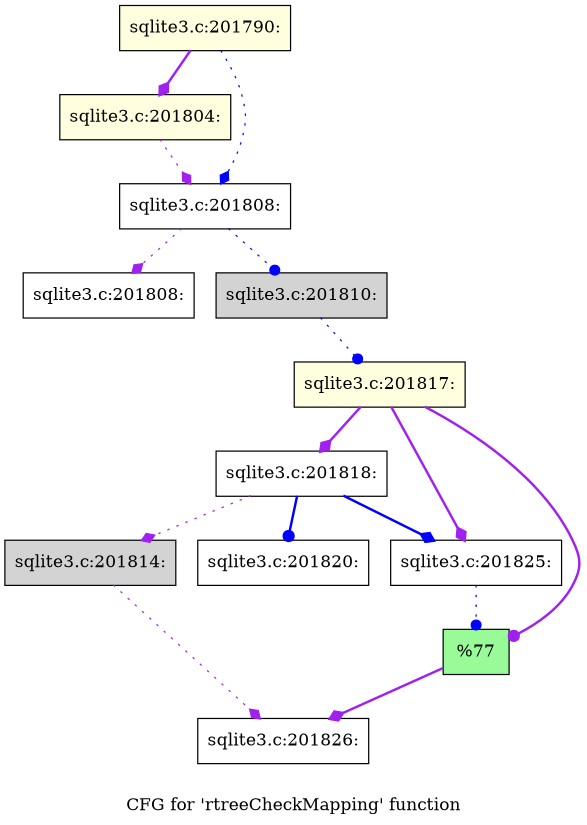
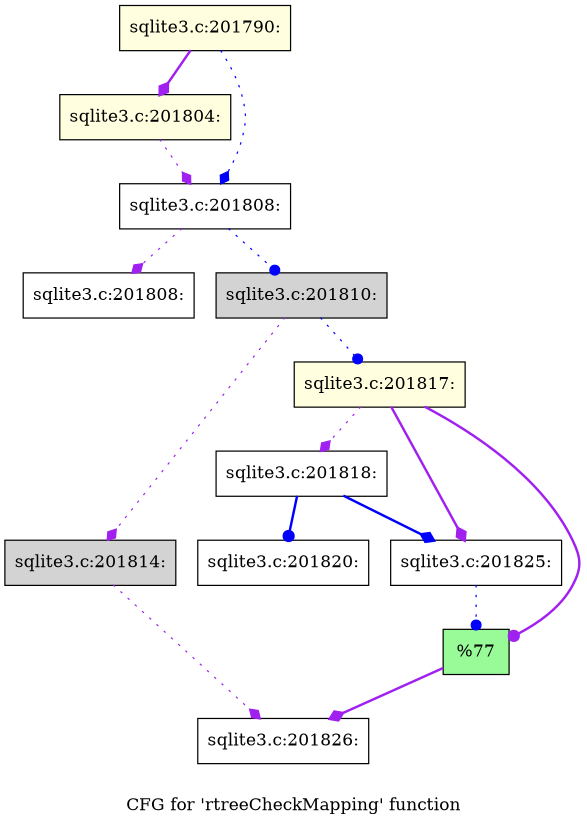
(346, 424) -> (346, 424)
(203, 515) -> (201, 423)
